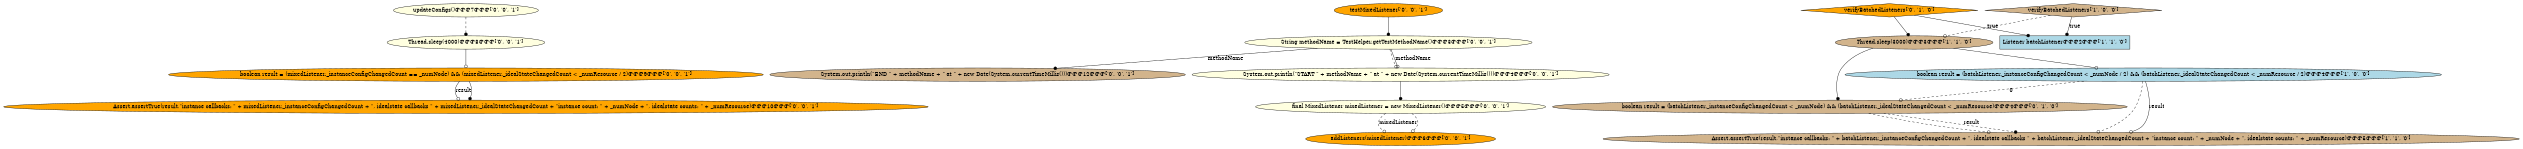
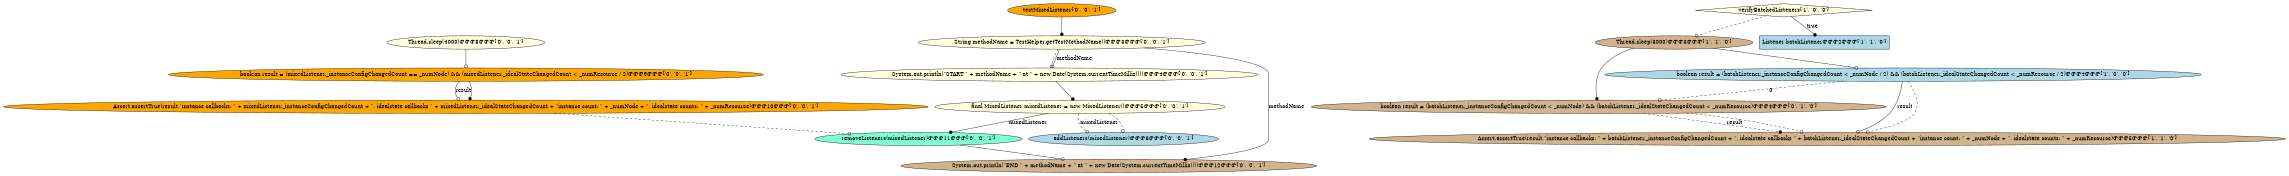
(466, 10) -> none
(1889, 10) -> none
(2073, 10) -> (1784, 10)
none -> (918, 139)
(1401, 139) -> (1124, 139)
